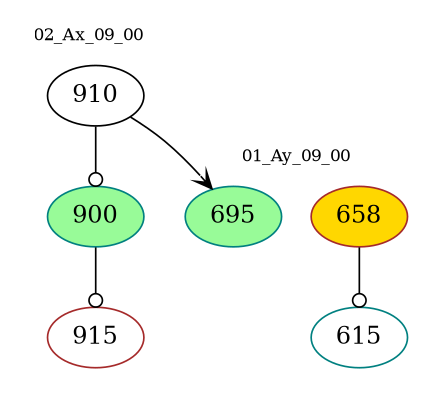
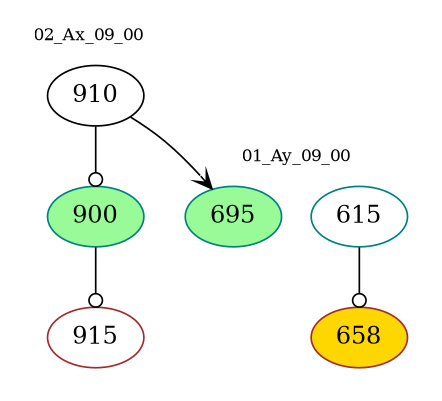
(359, 270) -> (359, 270)
